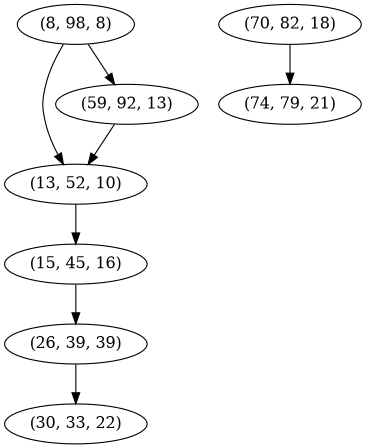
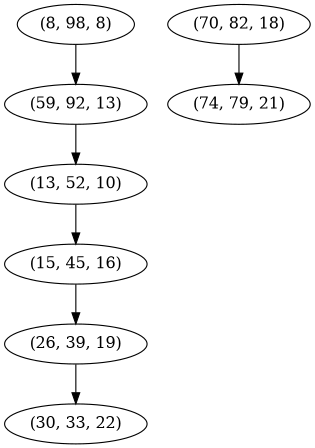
(43, 99) -> none
(76, 344) -> (76, 344)
